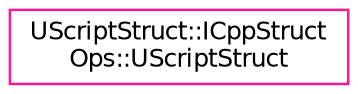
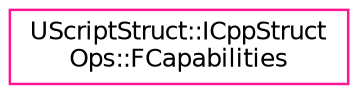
(179, 47) -> (179, 47)
